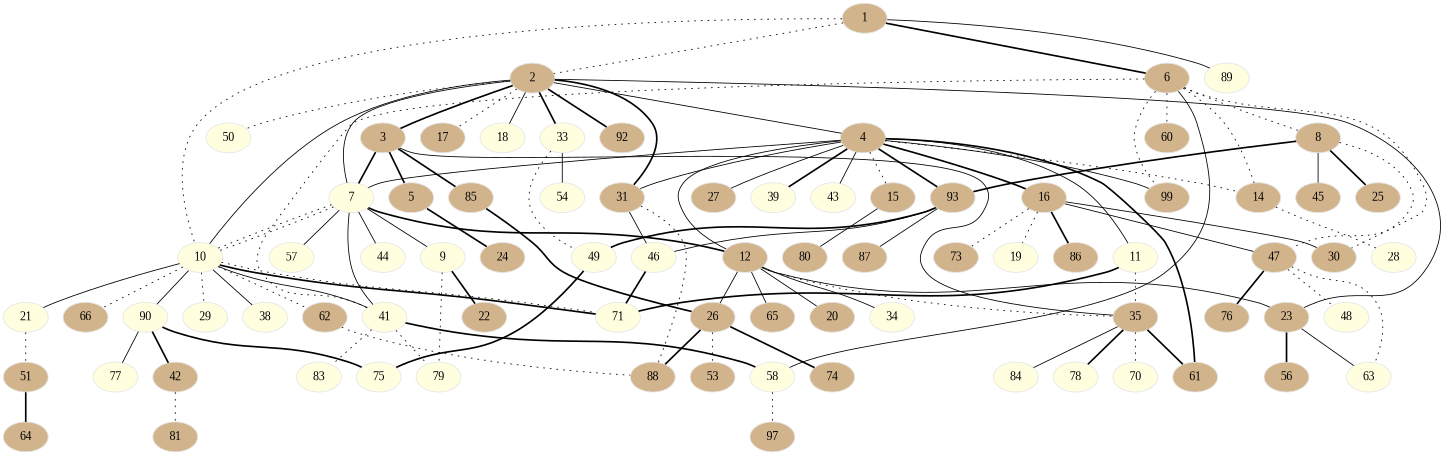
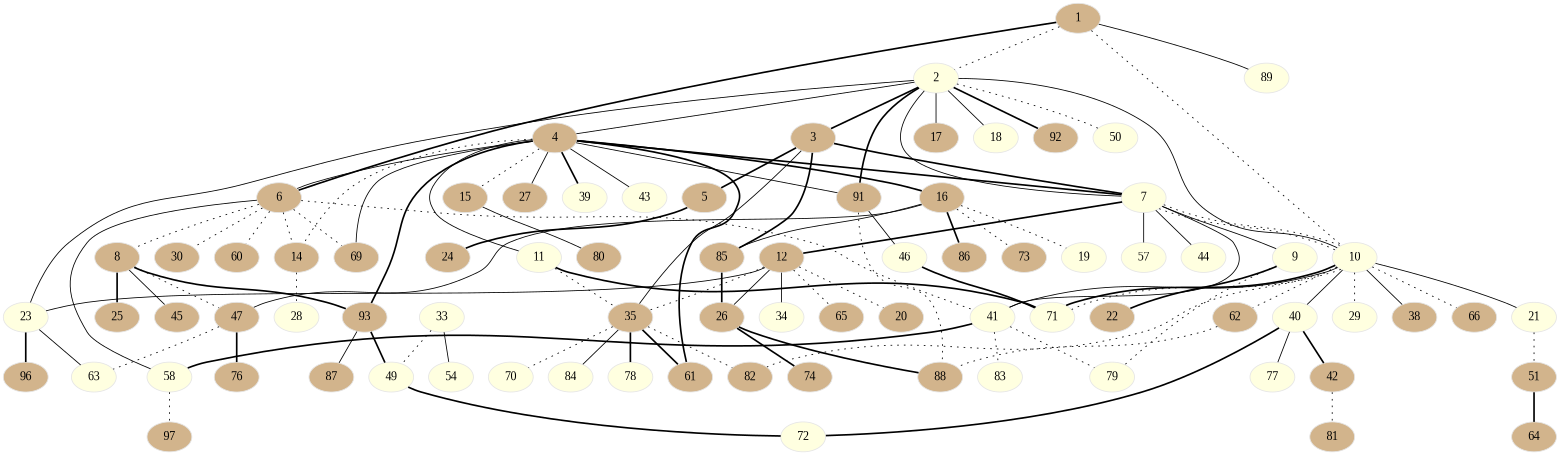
(532, 78) -> (936, 78)
(487, 108) -> (936, 108)
(547, 108) -> none
(556, 163) -> (849, 168)
(688, 179) -> (414, 159)
(622, 198) -> (859, 198)
(1167, 198) -> (356, 257)
(1192, 222) -> (830, 224)
(786, 234) -> none
(759, 287) -> (816, 292)
(789, 287) -> (846, 289)
(145, 317) -> (1295, 317)
(265, 317) -> (1414, 317)
(1287, 317) -> (26, 317)
(1346, 317) -> none
(379, 377) -> (803, 437)
(713, 377) -> none
none -> (750, 377)
(1287, 377) -> (26, 377)
